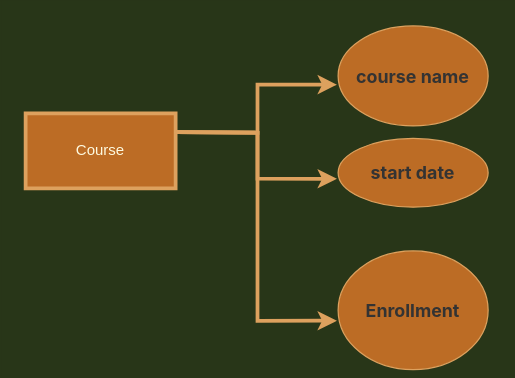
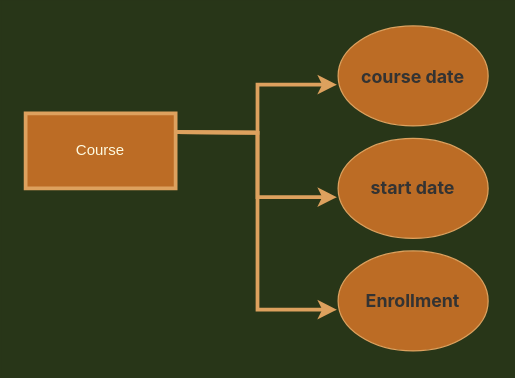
(413, 76) -> (413, 76)
(413, 173) -> (413, 188)
(413, 310) -> (413, 301)
